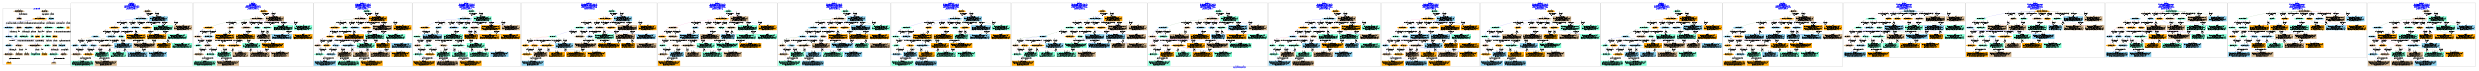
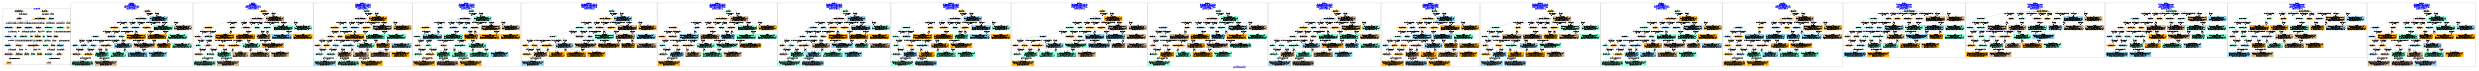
(38, 37) -> (38, 37)
(35, 54) -> (33, 54)
